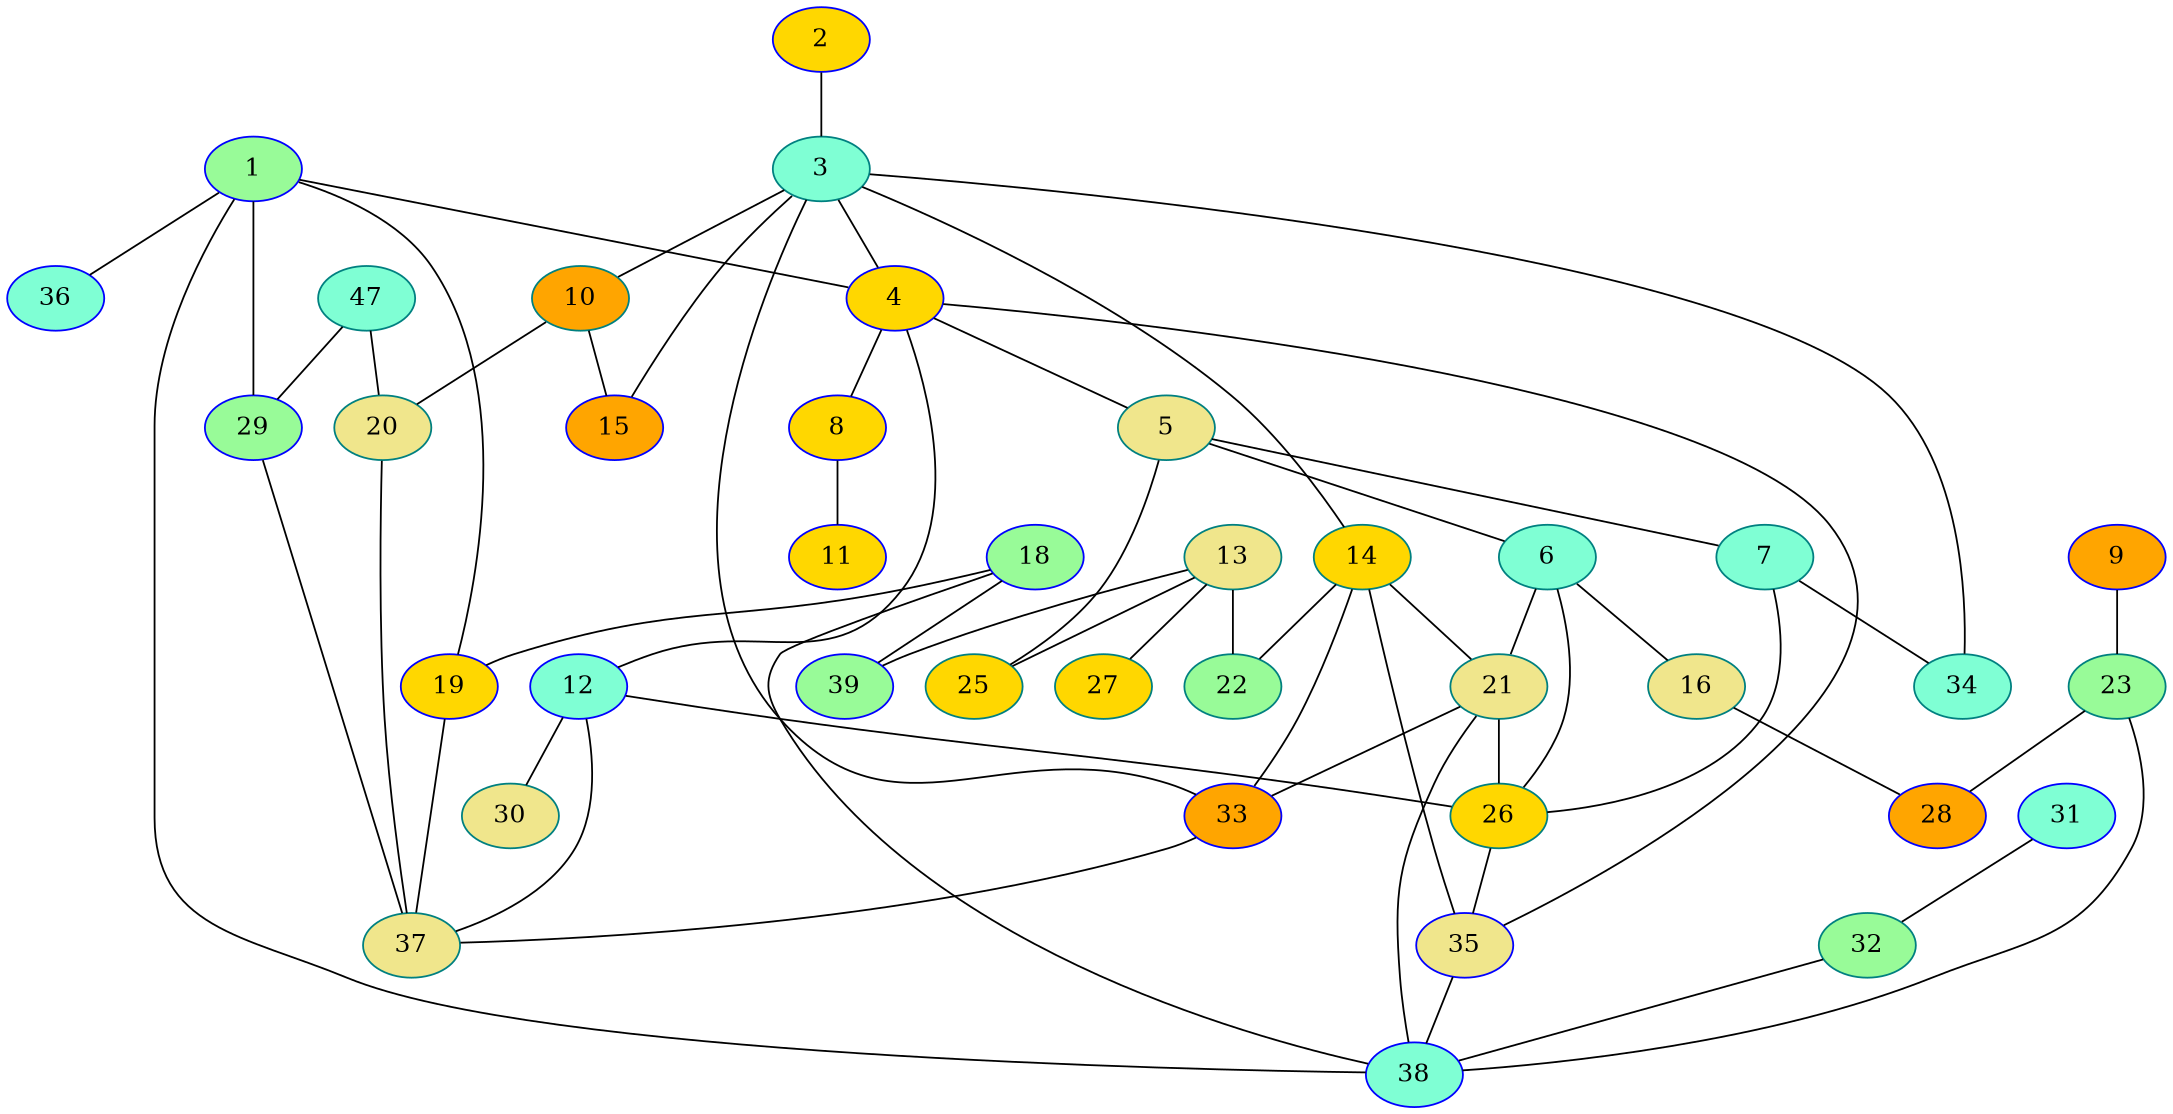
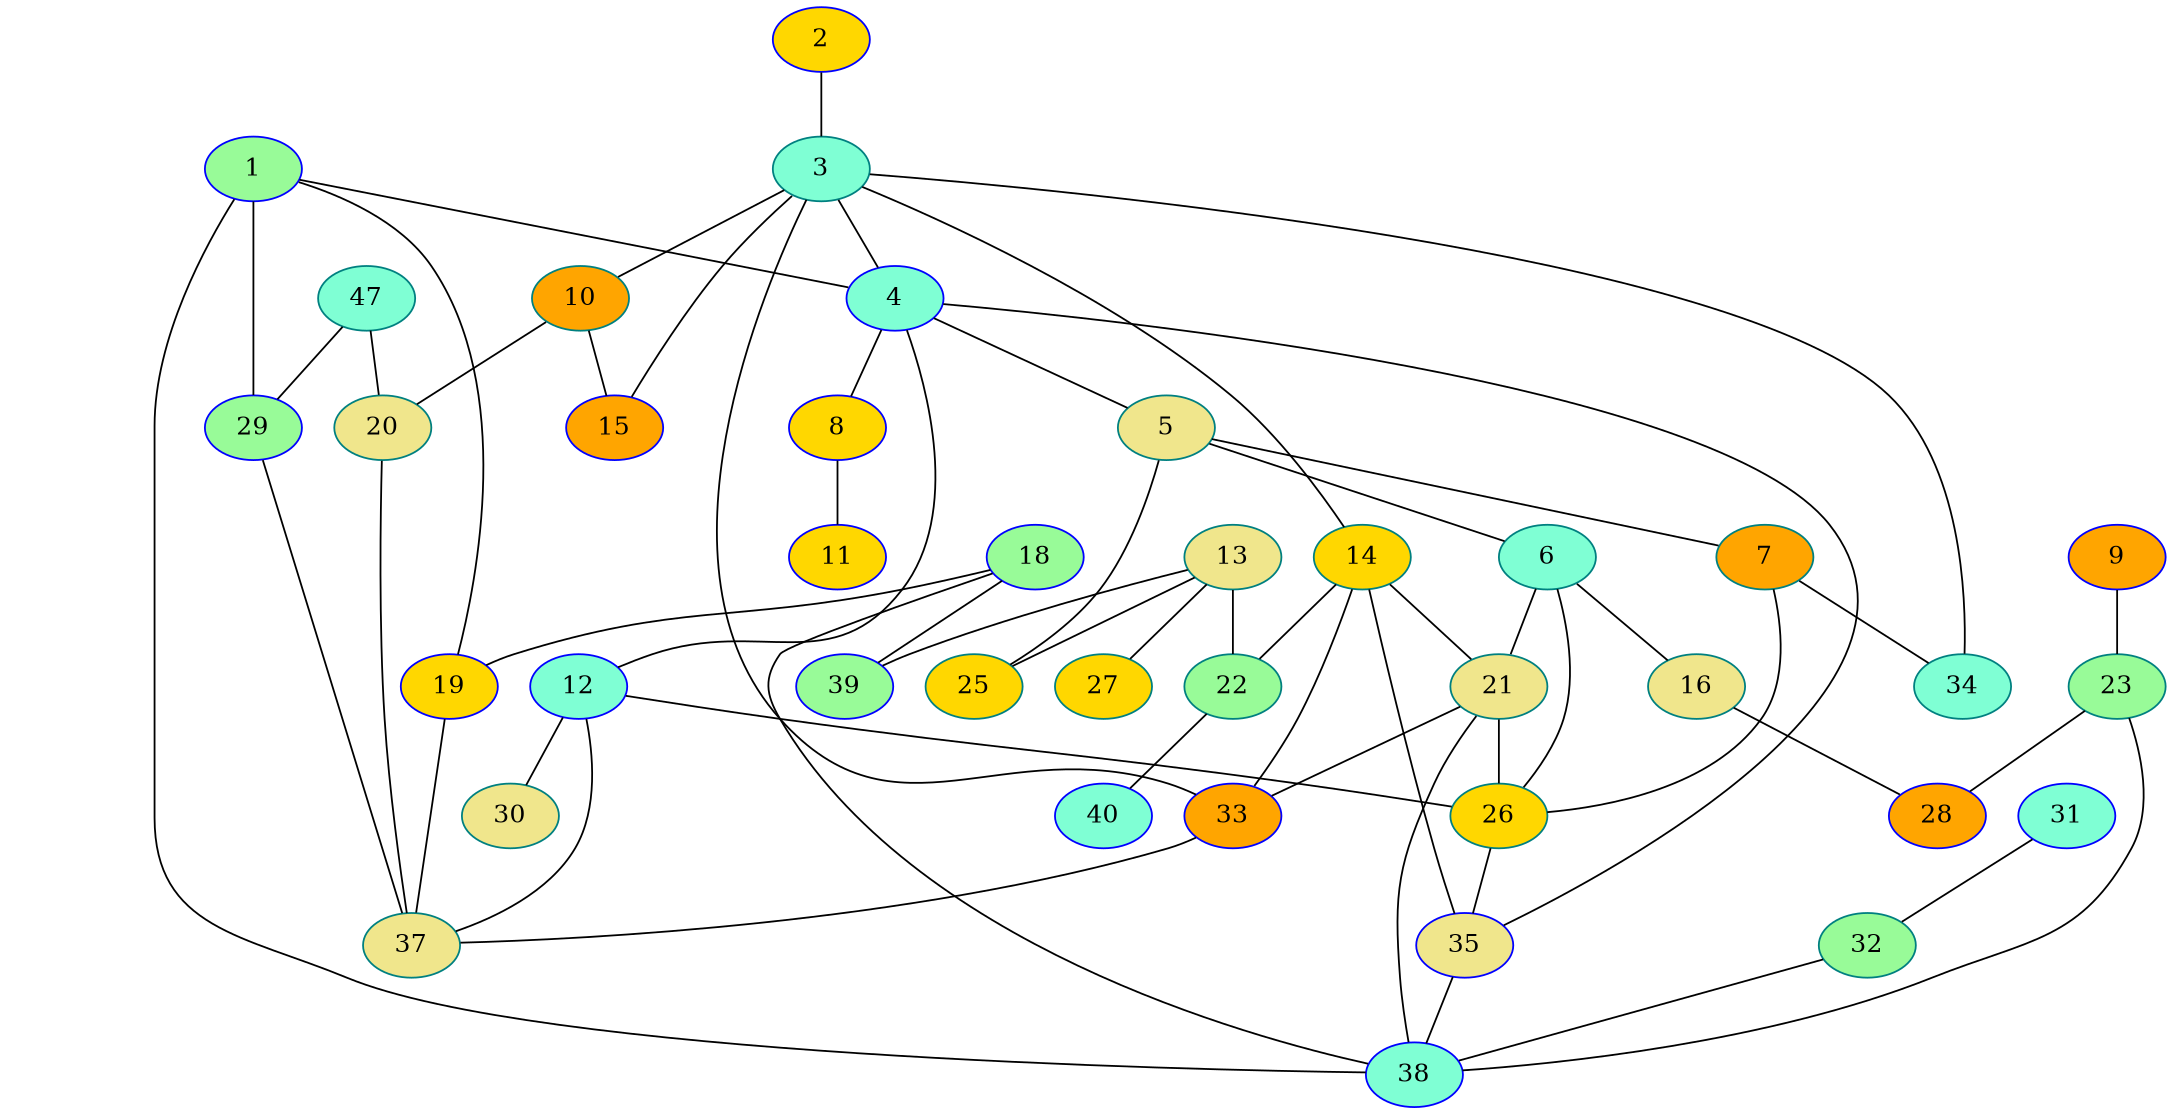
(56, 298) -> none
(895, 298) -> (895, 298)
(1765, 557) -> (1765, 557)
none -> (1103, 816)
